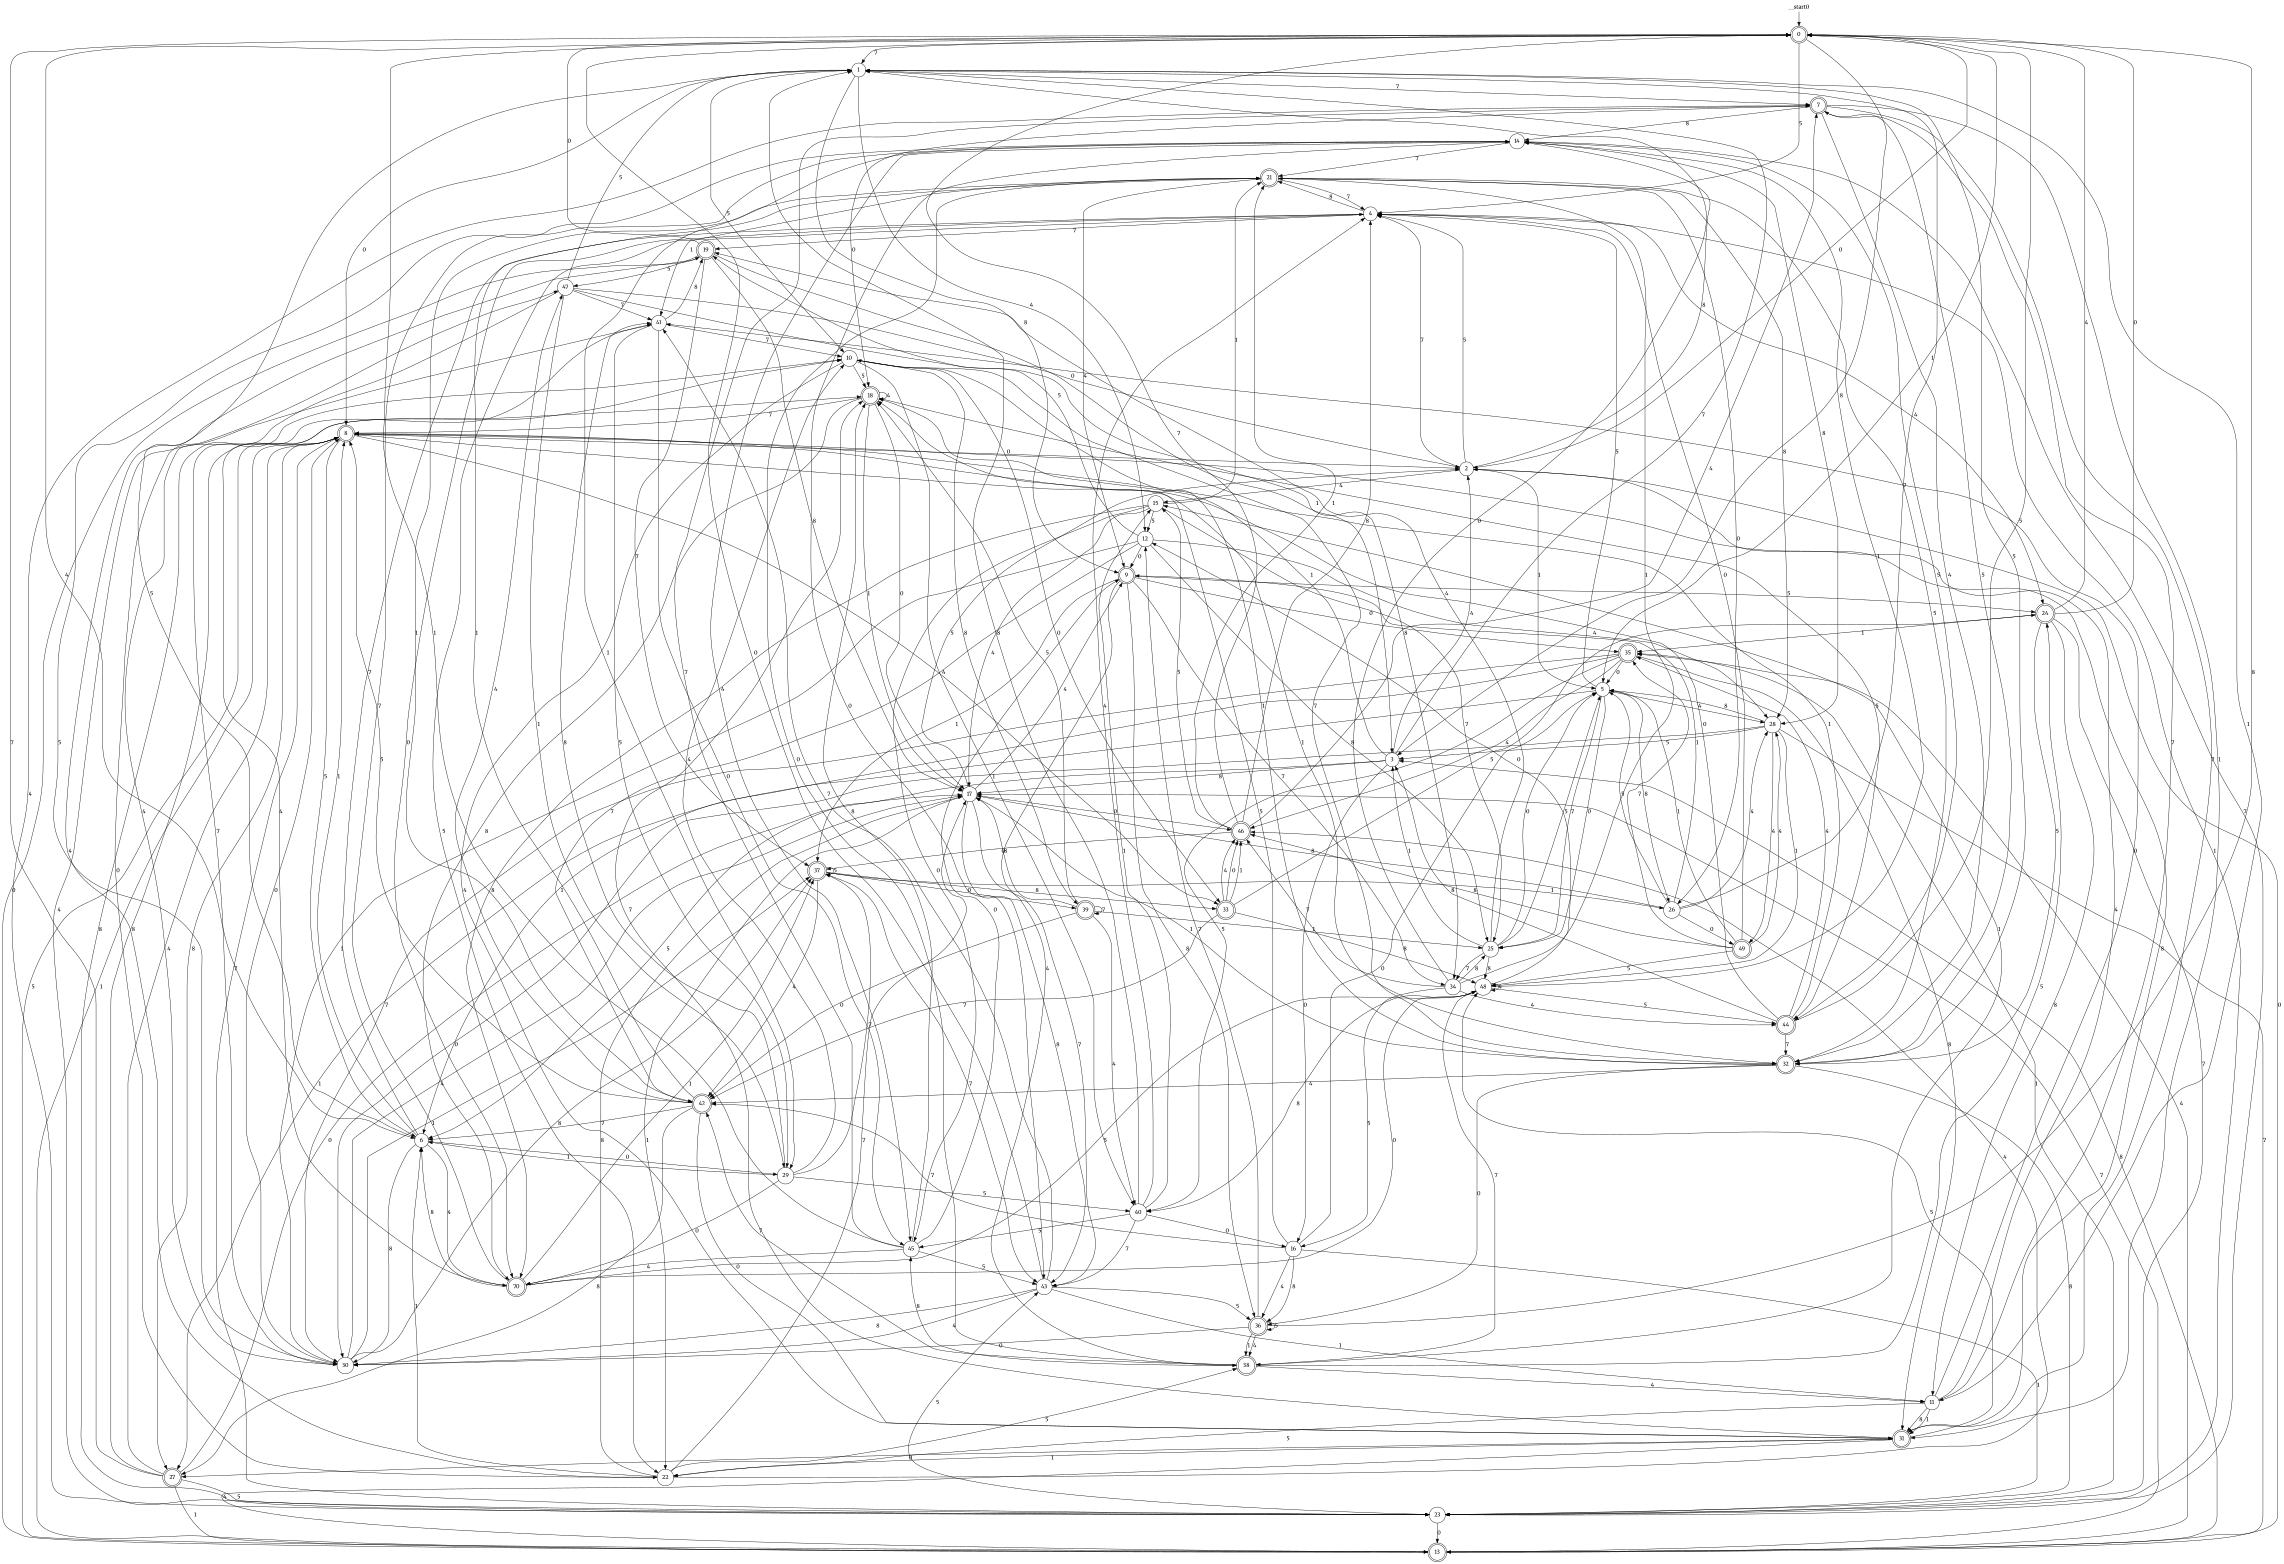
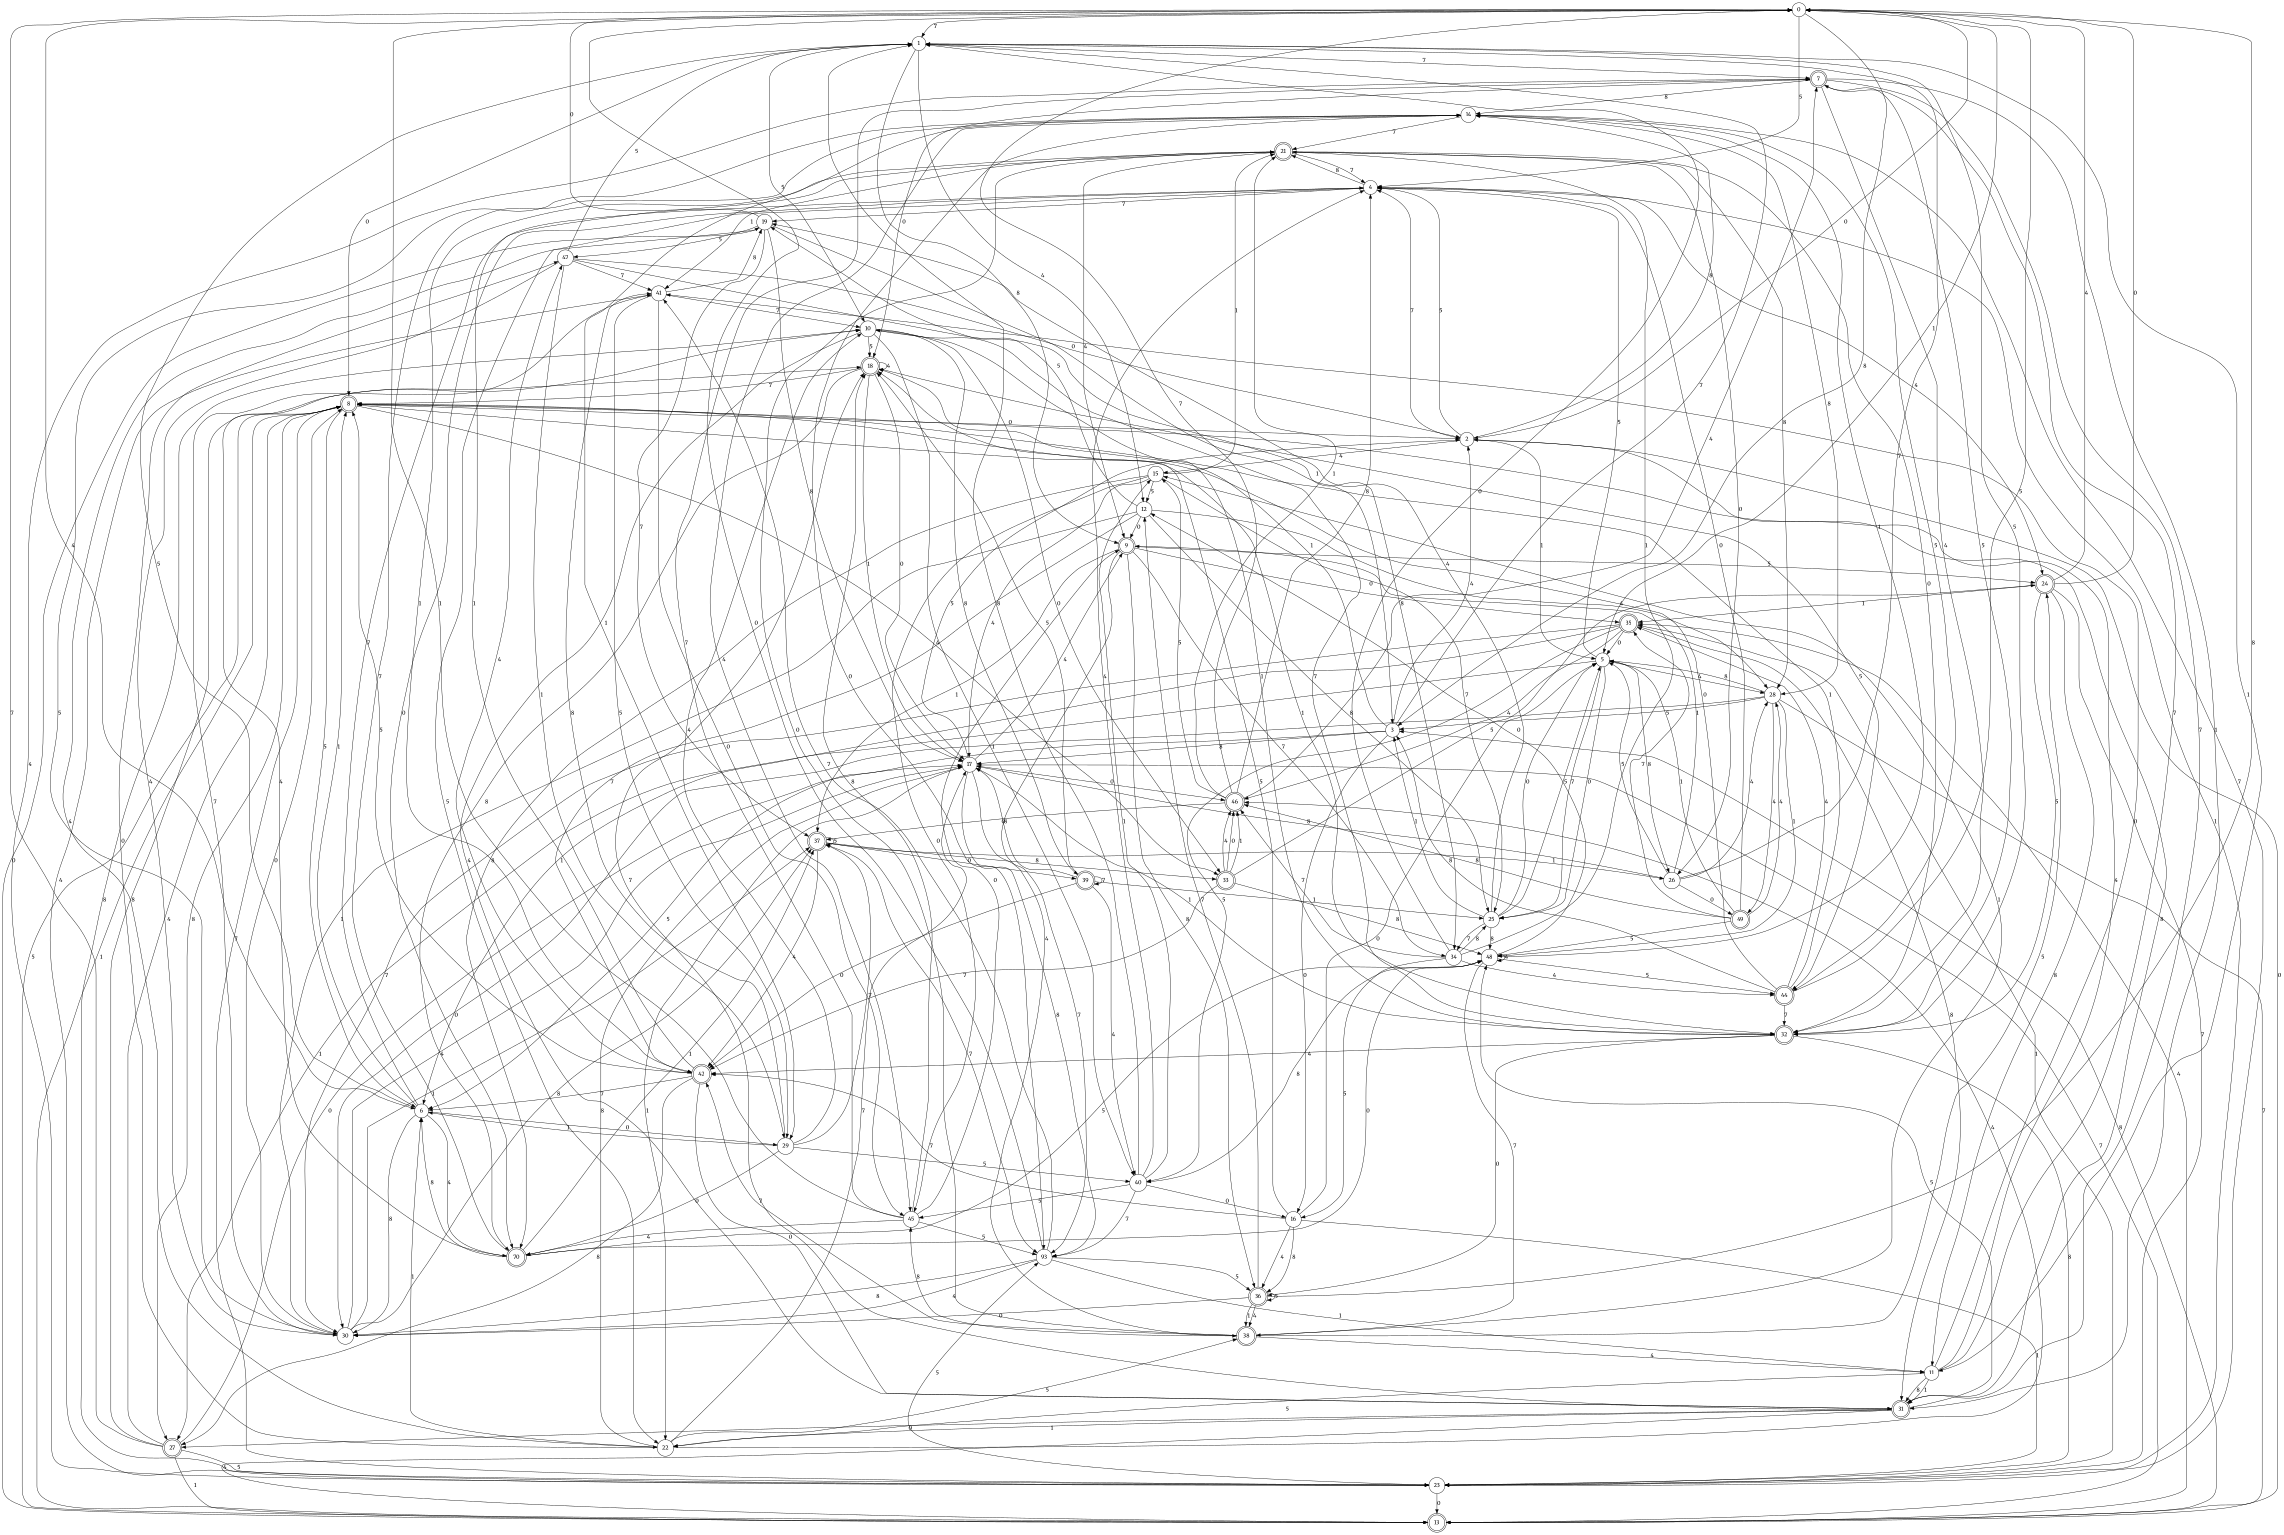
(1799, 7) -> none
(1799, 35) -> (1799, 10)
(706, 250) -> (765, 222)
(1935, 614) -> (1929, 584)
(1044, 1287) -> (1044, 1257)
